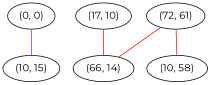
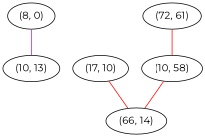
(31, 16) -> (31, 16)
(140, 42) -> (154, 95)
(31, 69) -> (31, 69)
